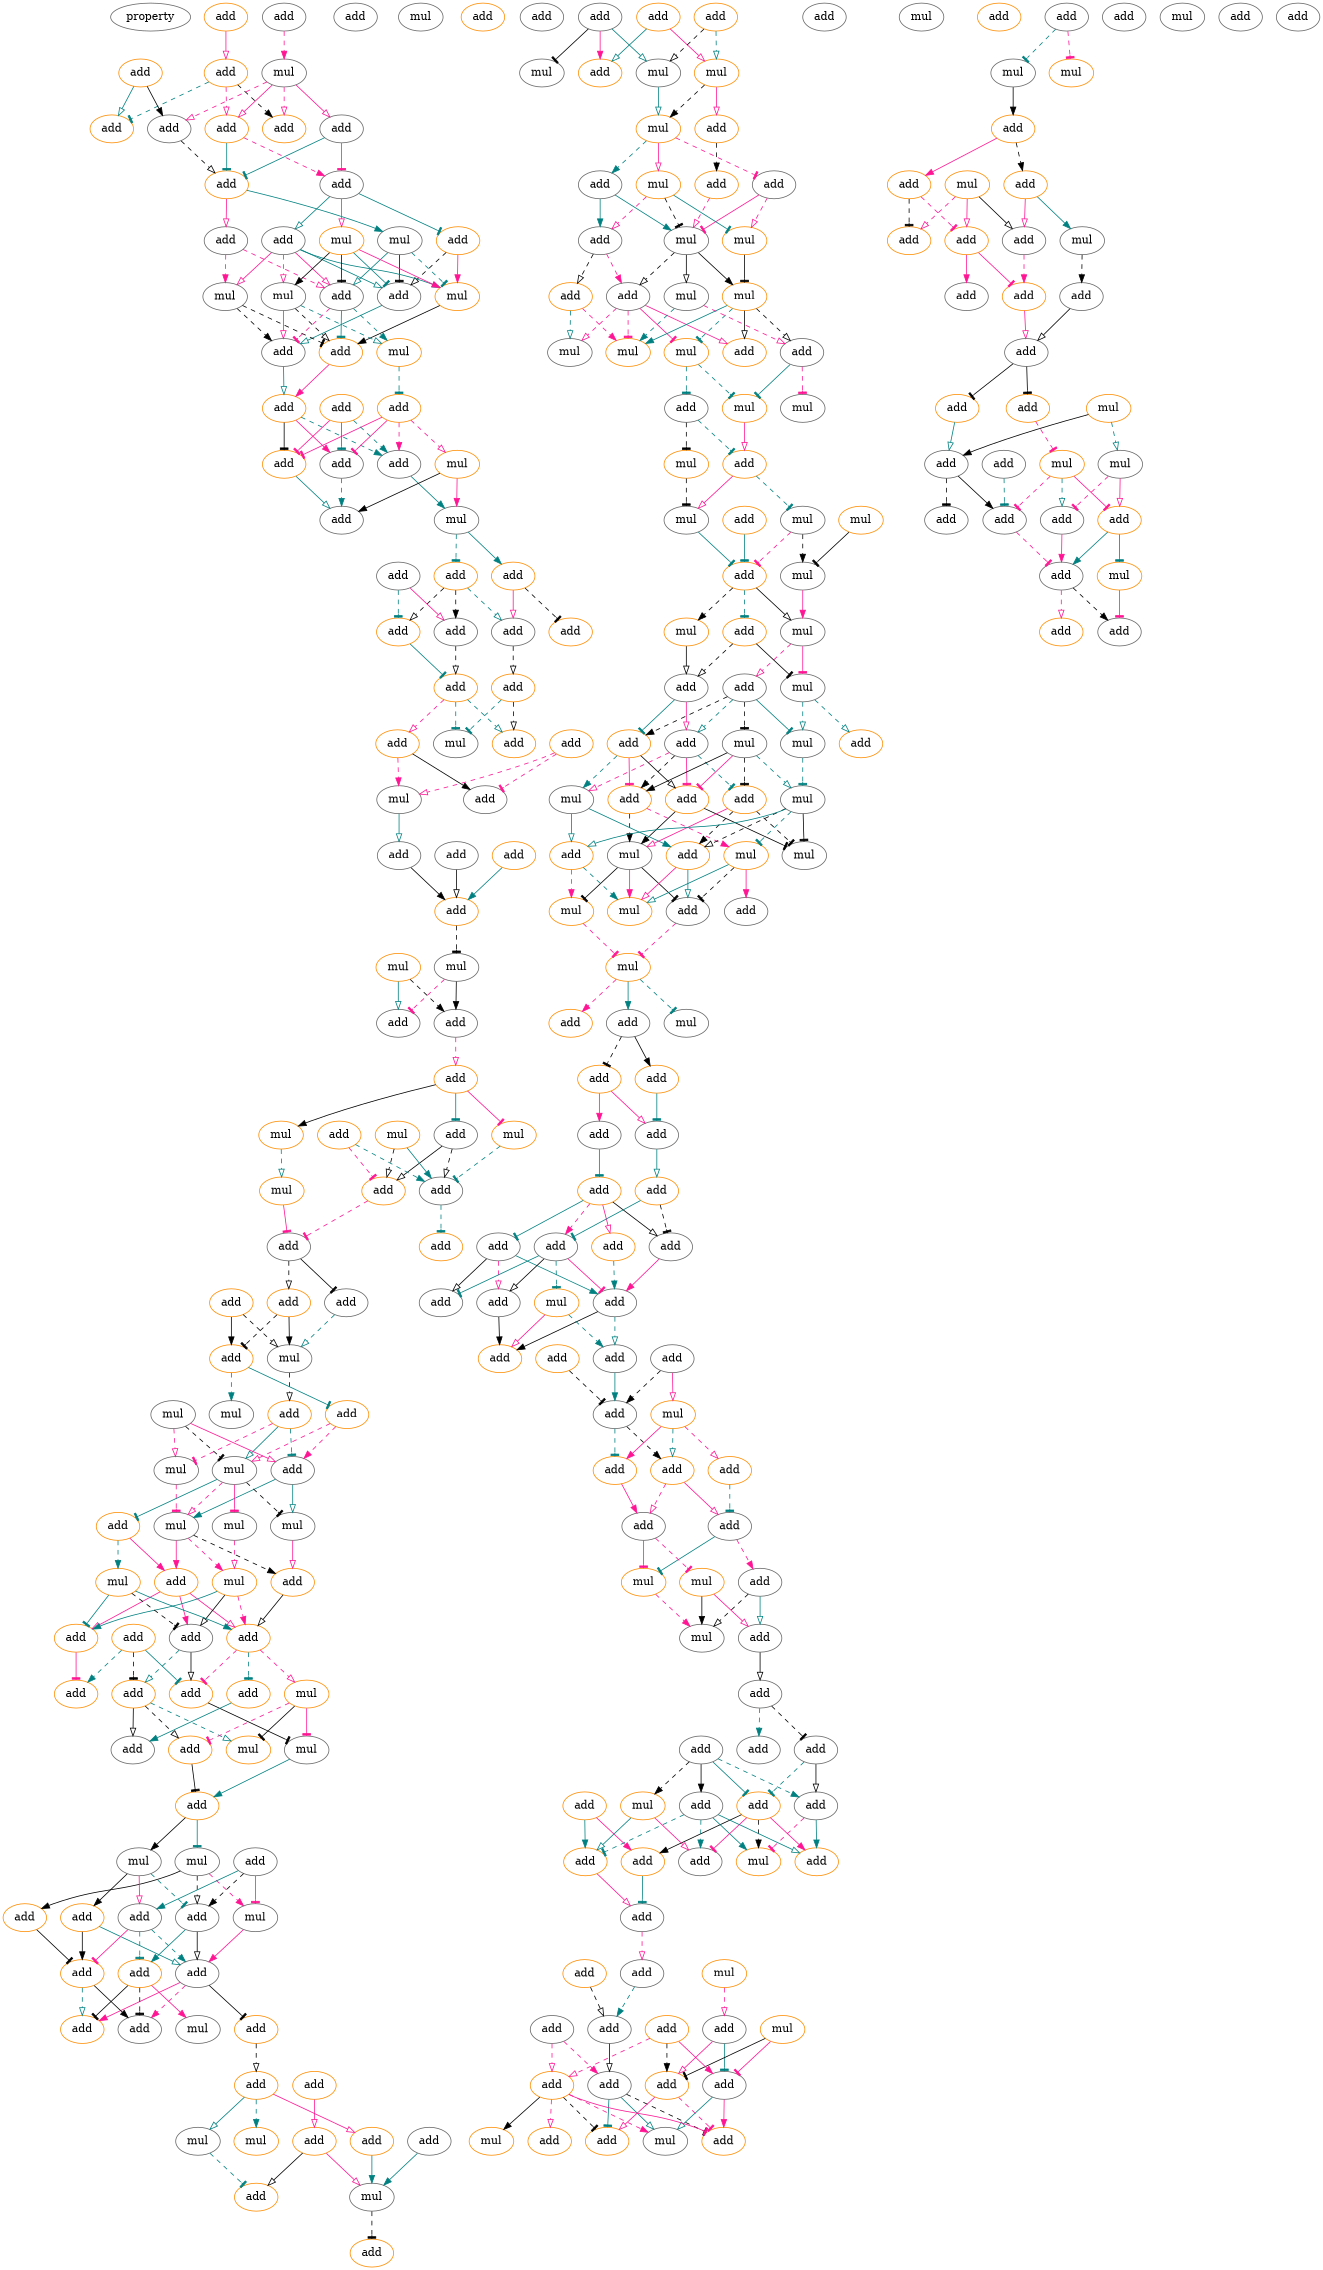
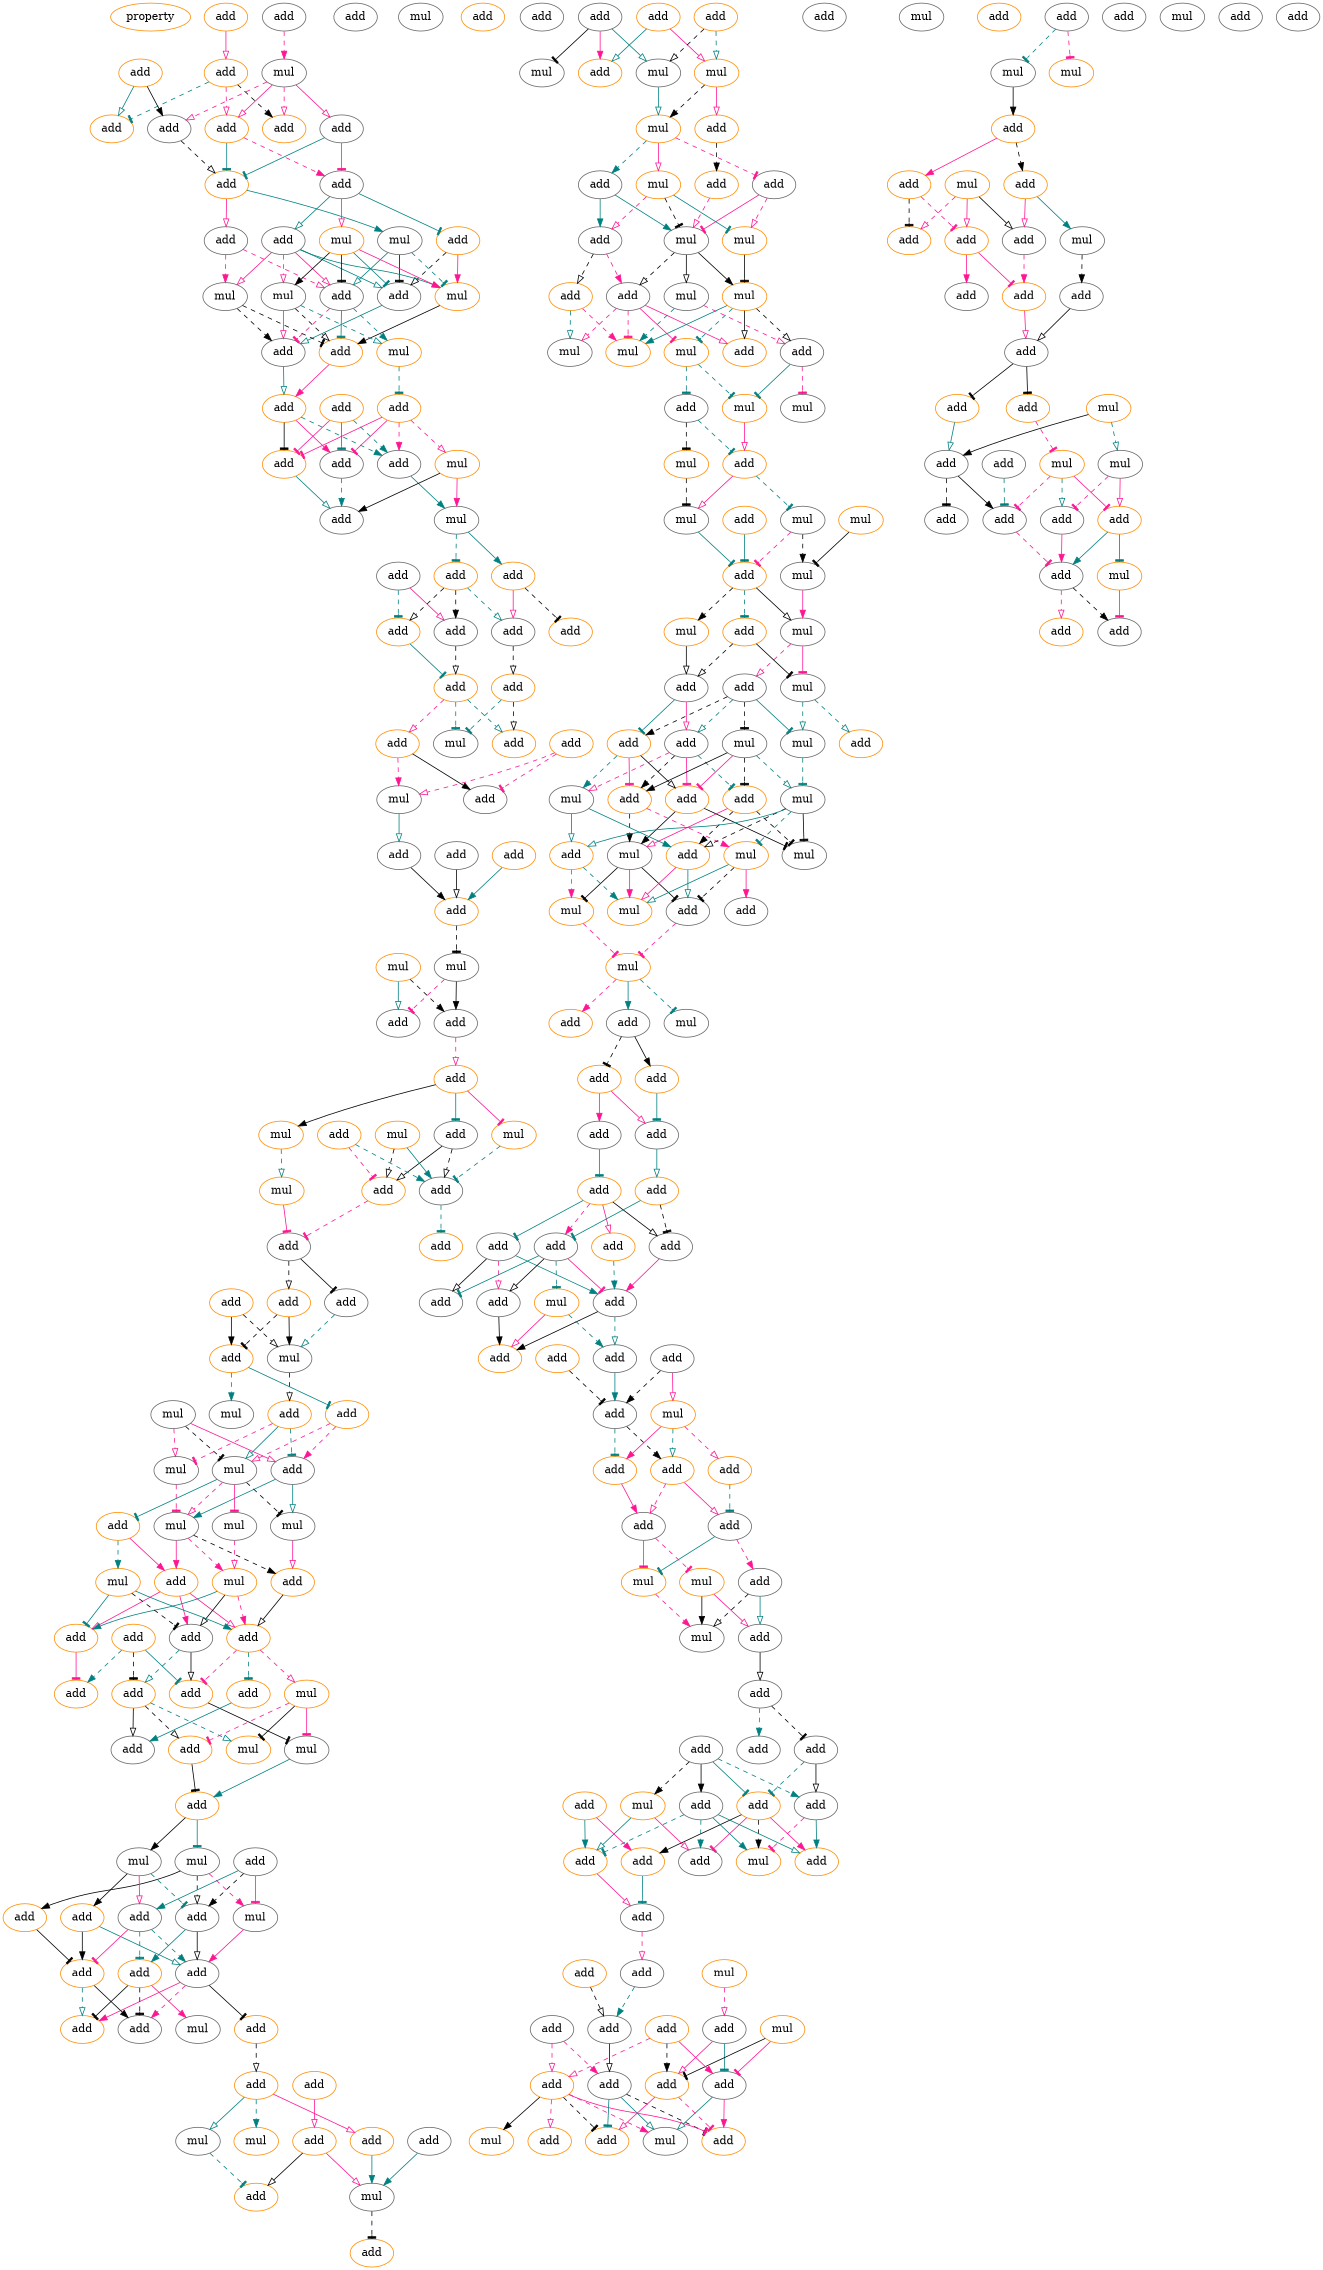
(151, 17) -> (151, 17)
